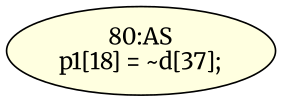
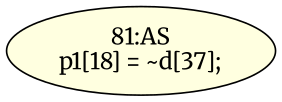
(141, 51) -> (141, 51)
